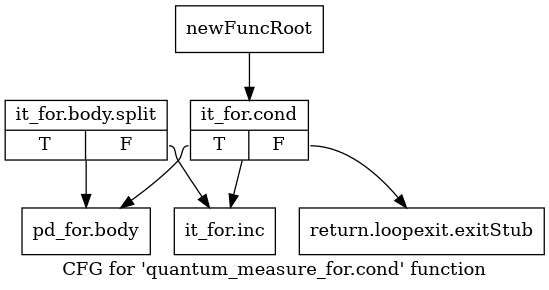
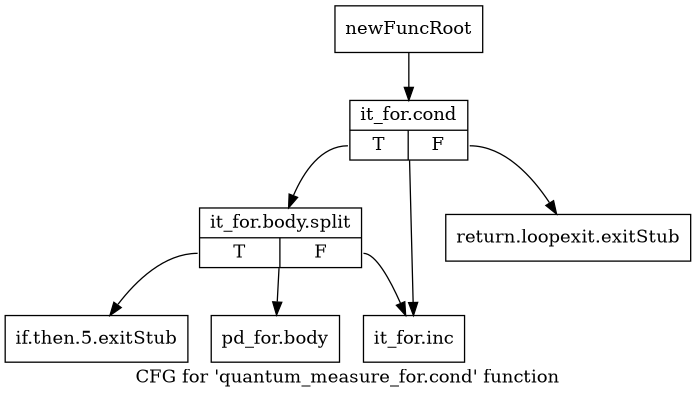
(163, 175) -> (314, 162)
none -> (97, 339)
